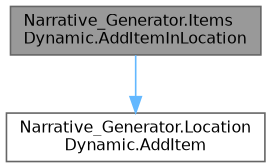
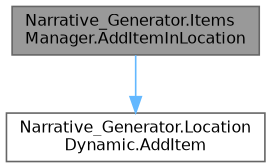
(136, 31) -> (136, 31)
